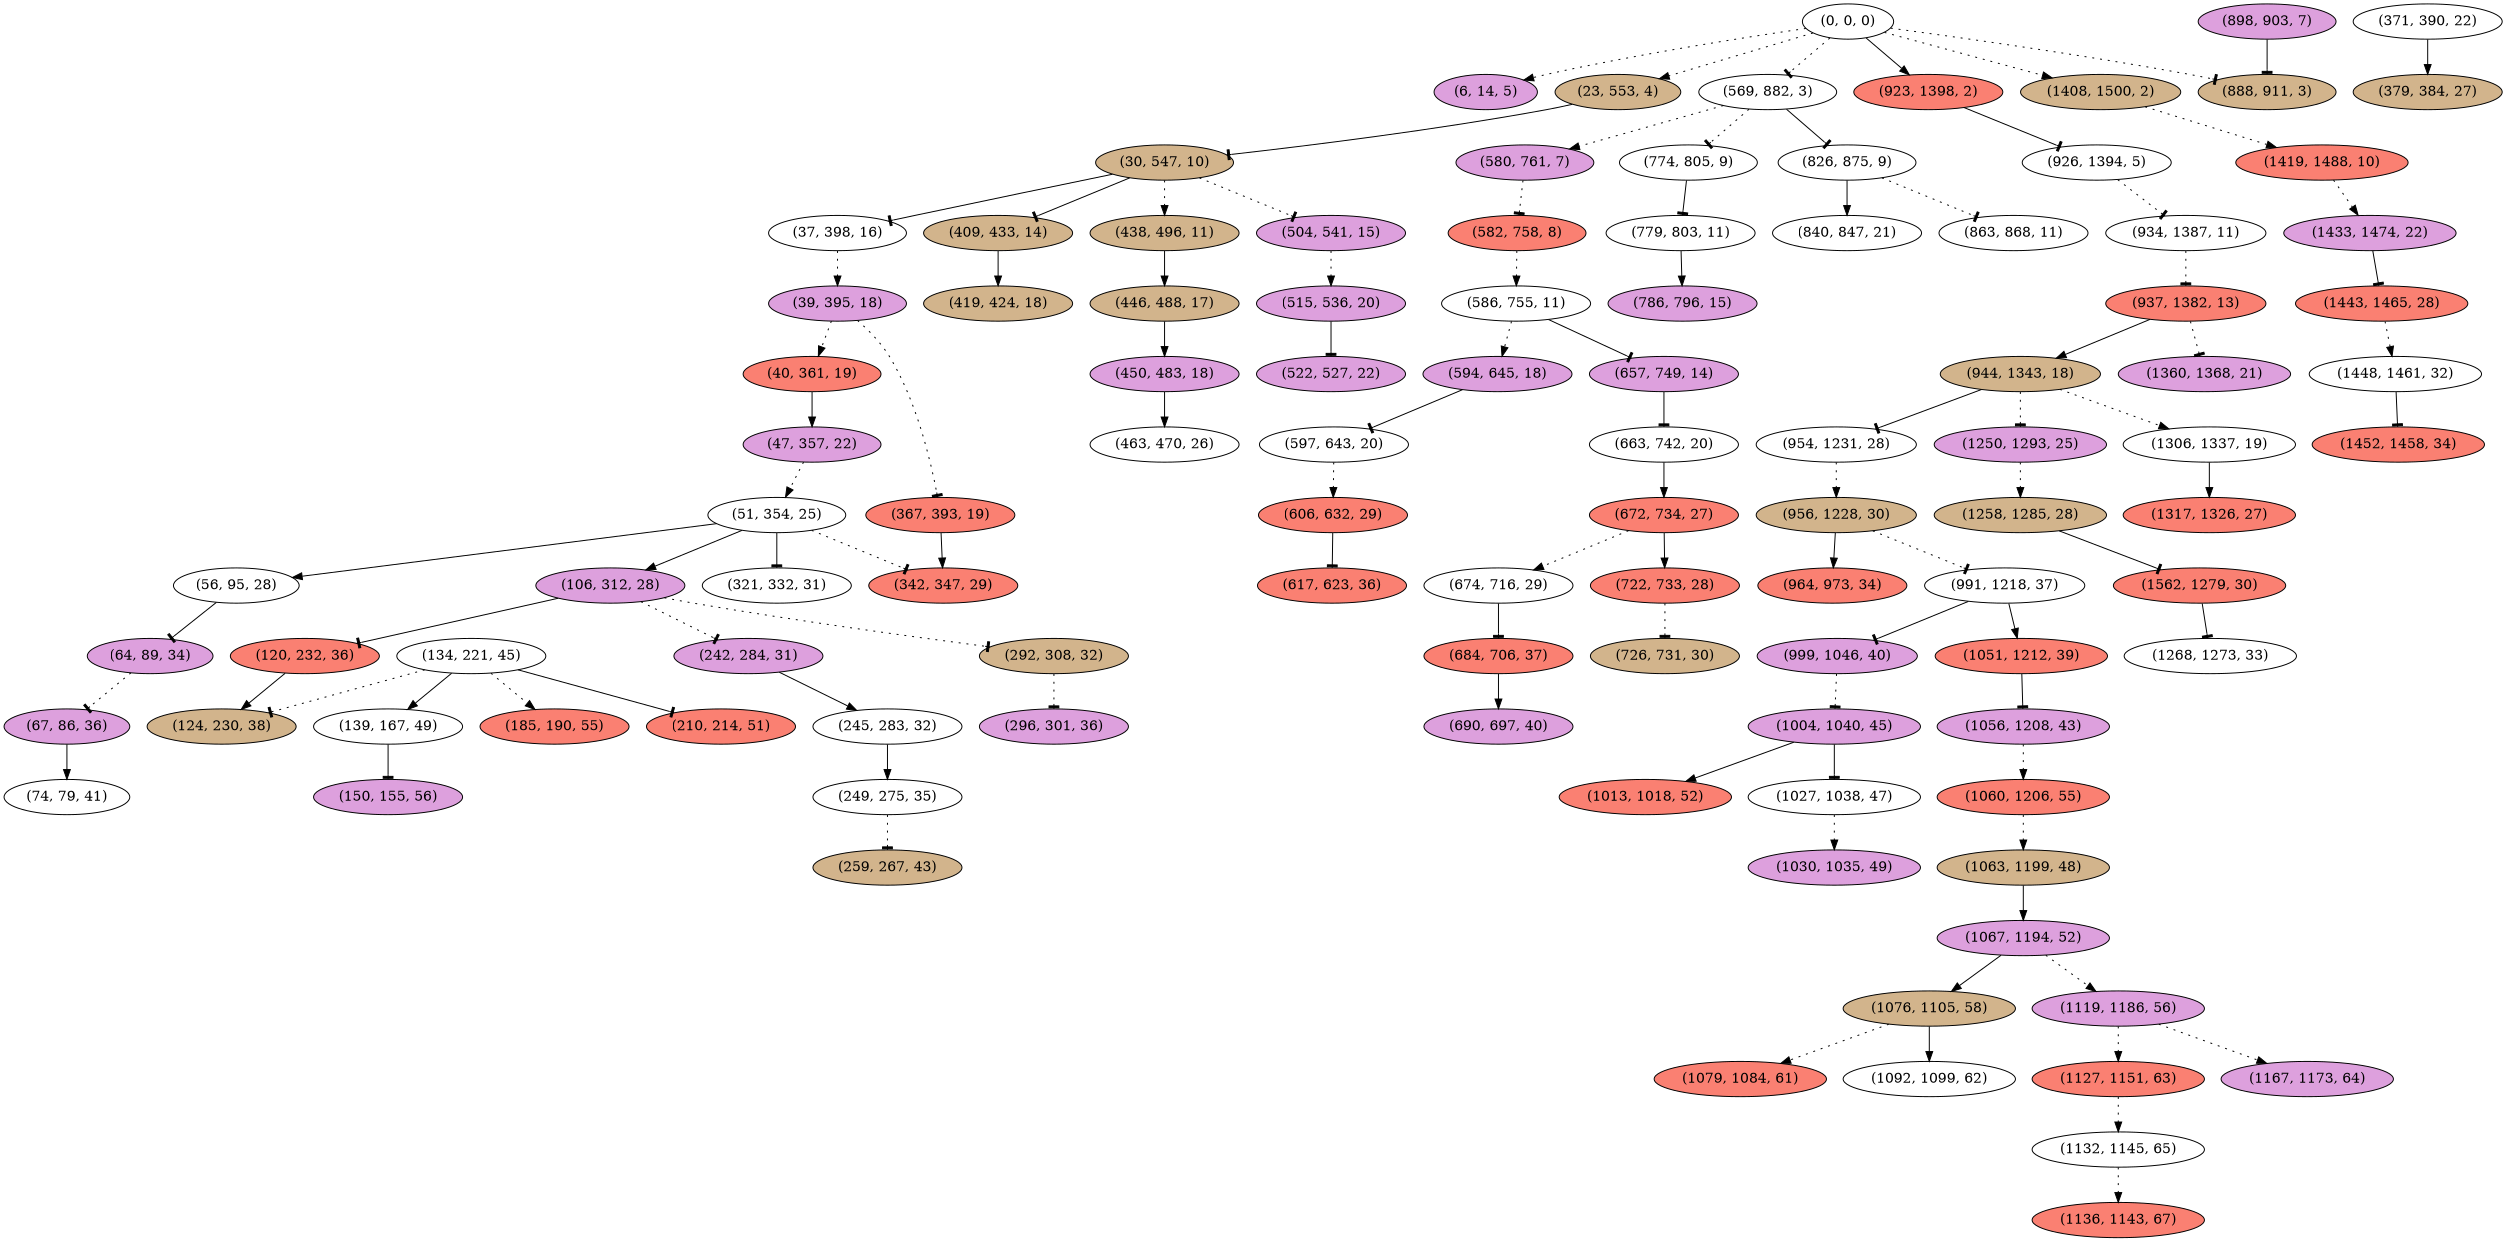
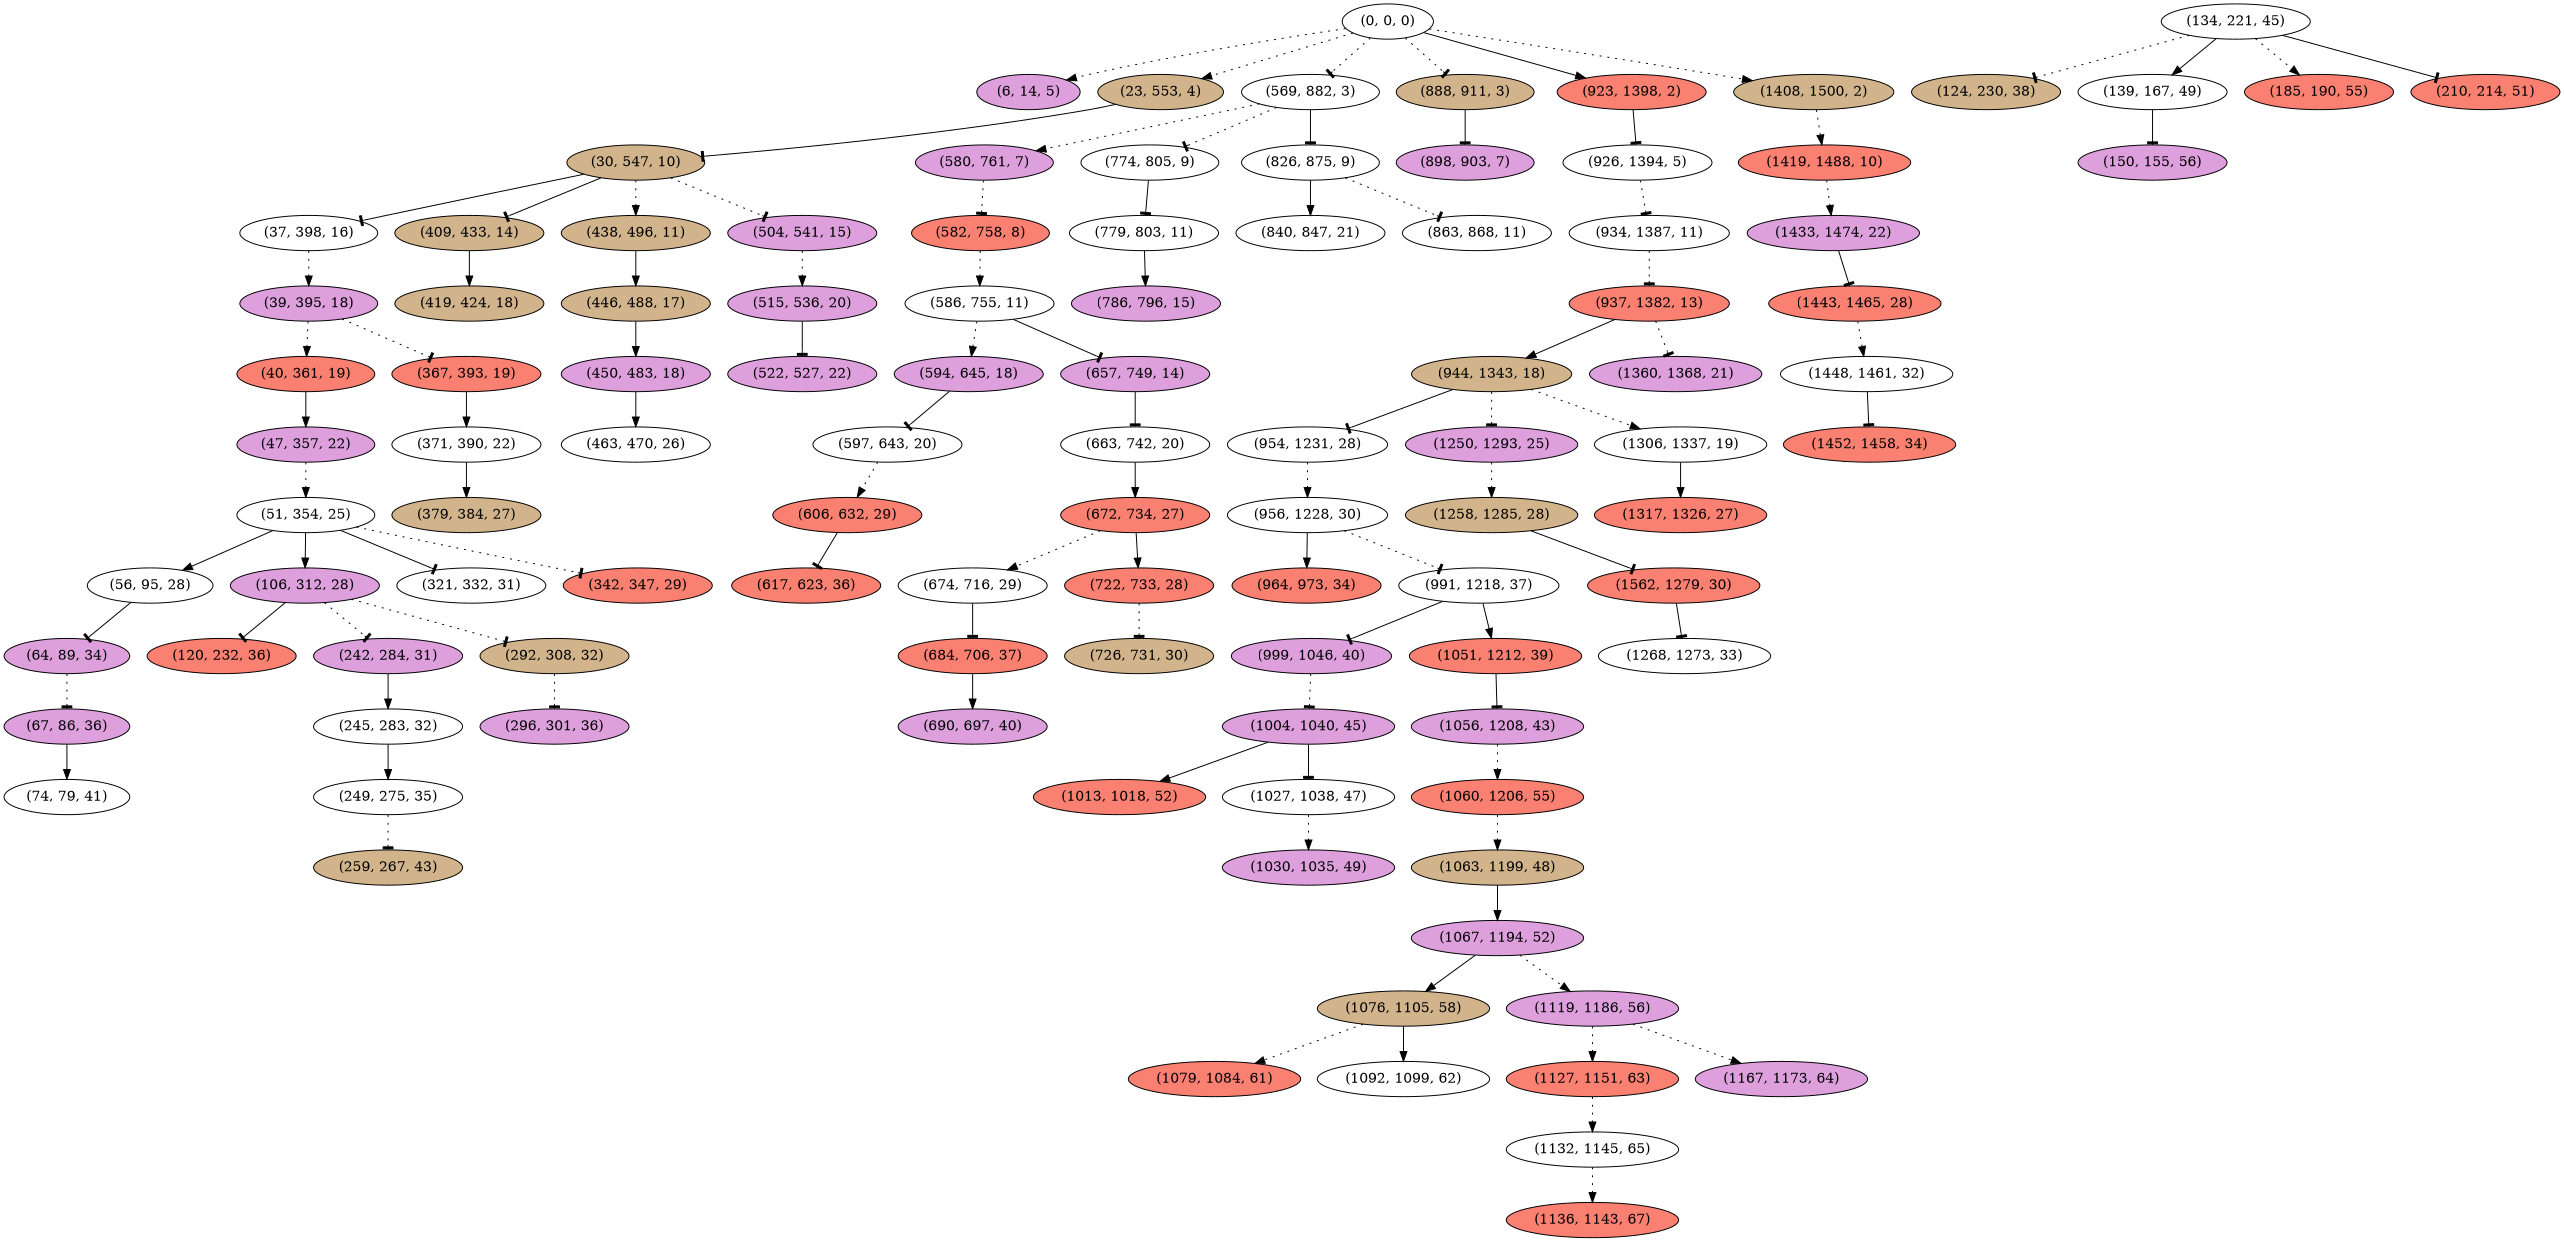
(2267, 54) -> (1465, 125)
(1836, 515) -> (1307, 515)
(942, 545) -> (466, 404)
(267, 688) -> none
